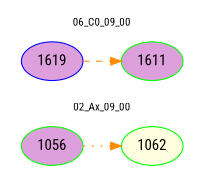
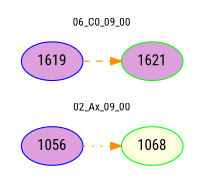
(152, 61) -> (152, 61)
(52, 146) -> (52, 146)
(152, 146) -> (152, 146)
